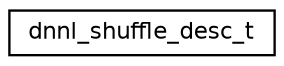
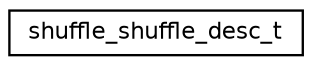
(142, 33) -> (156, 33)
